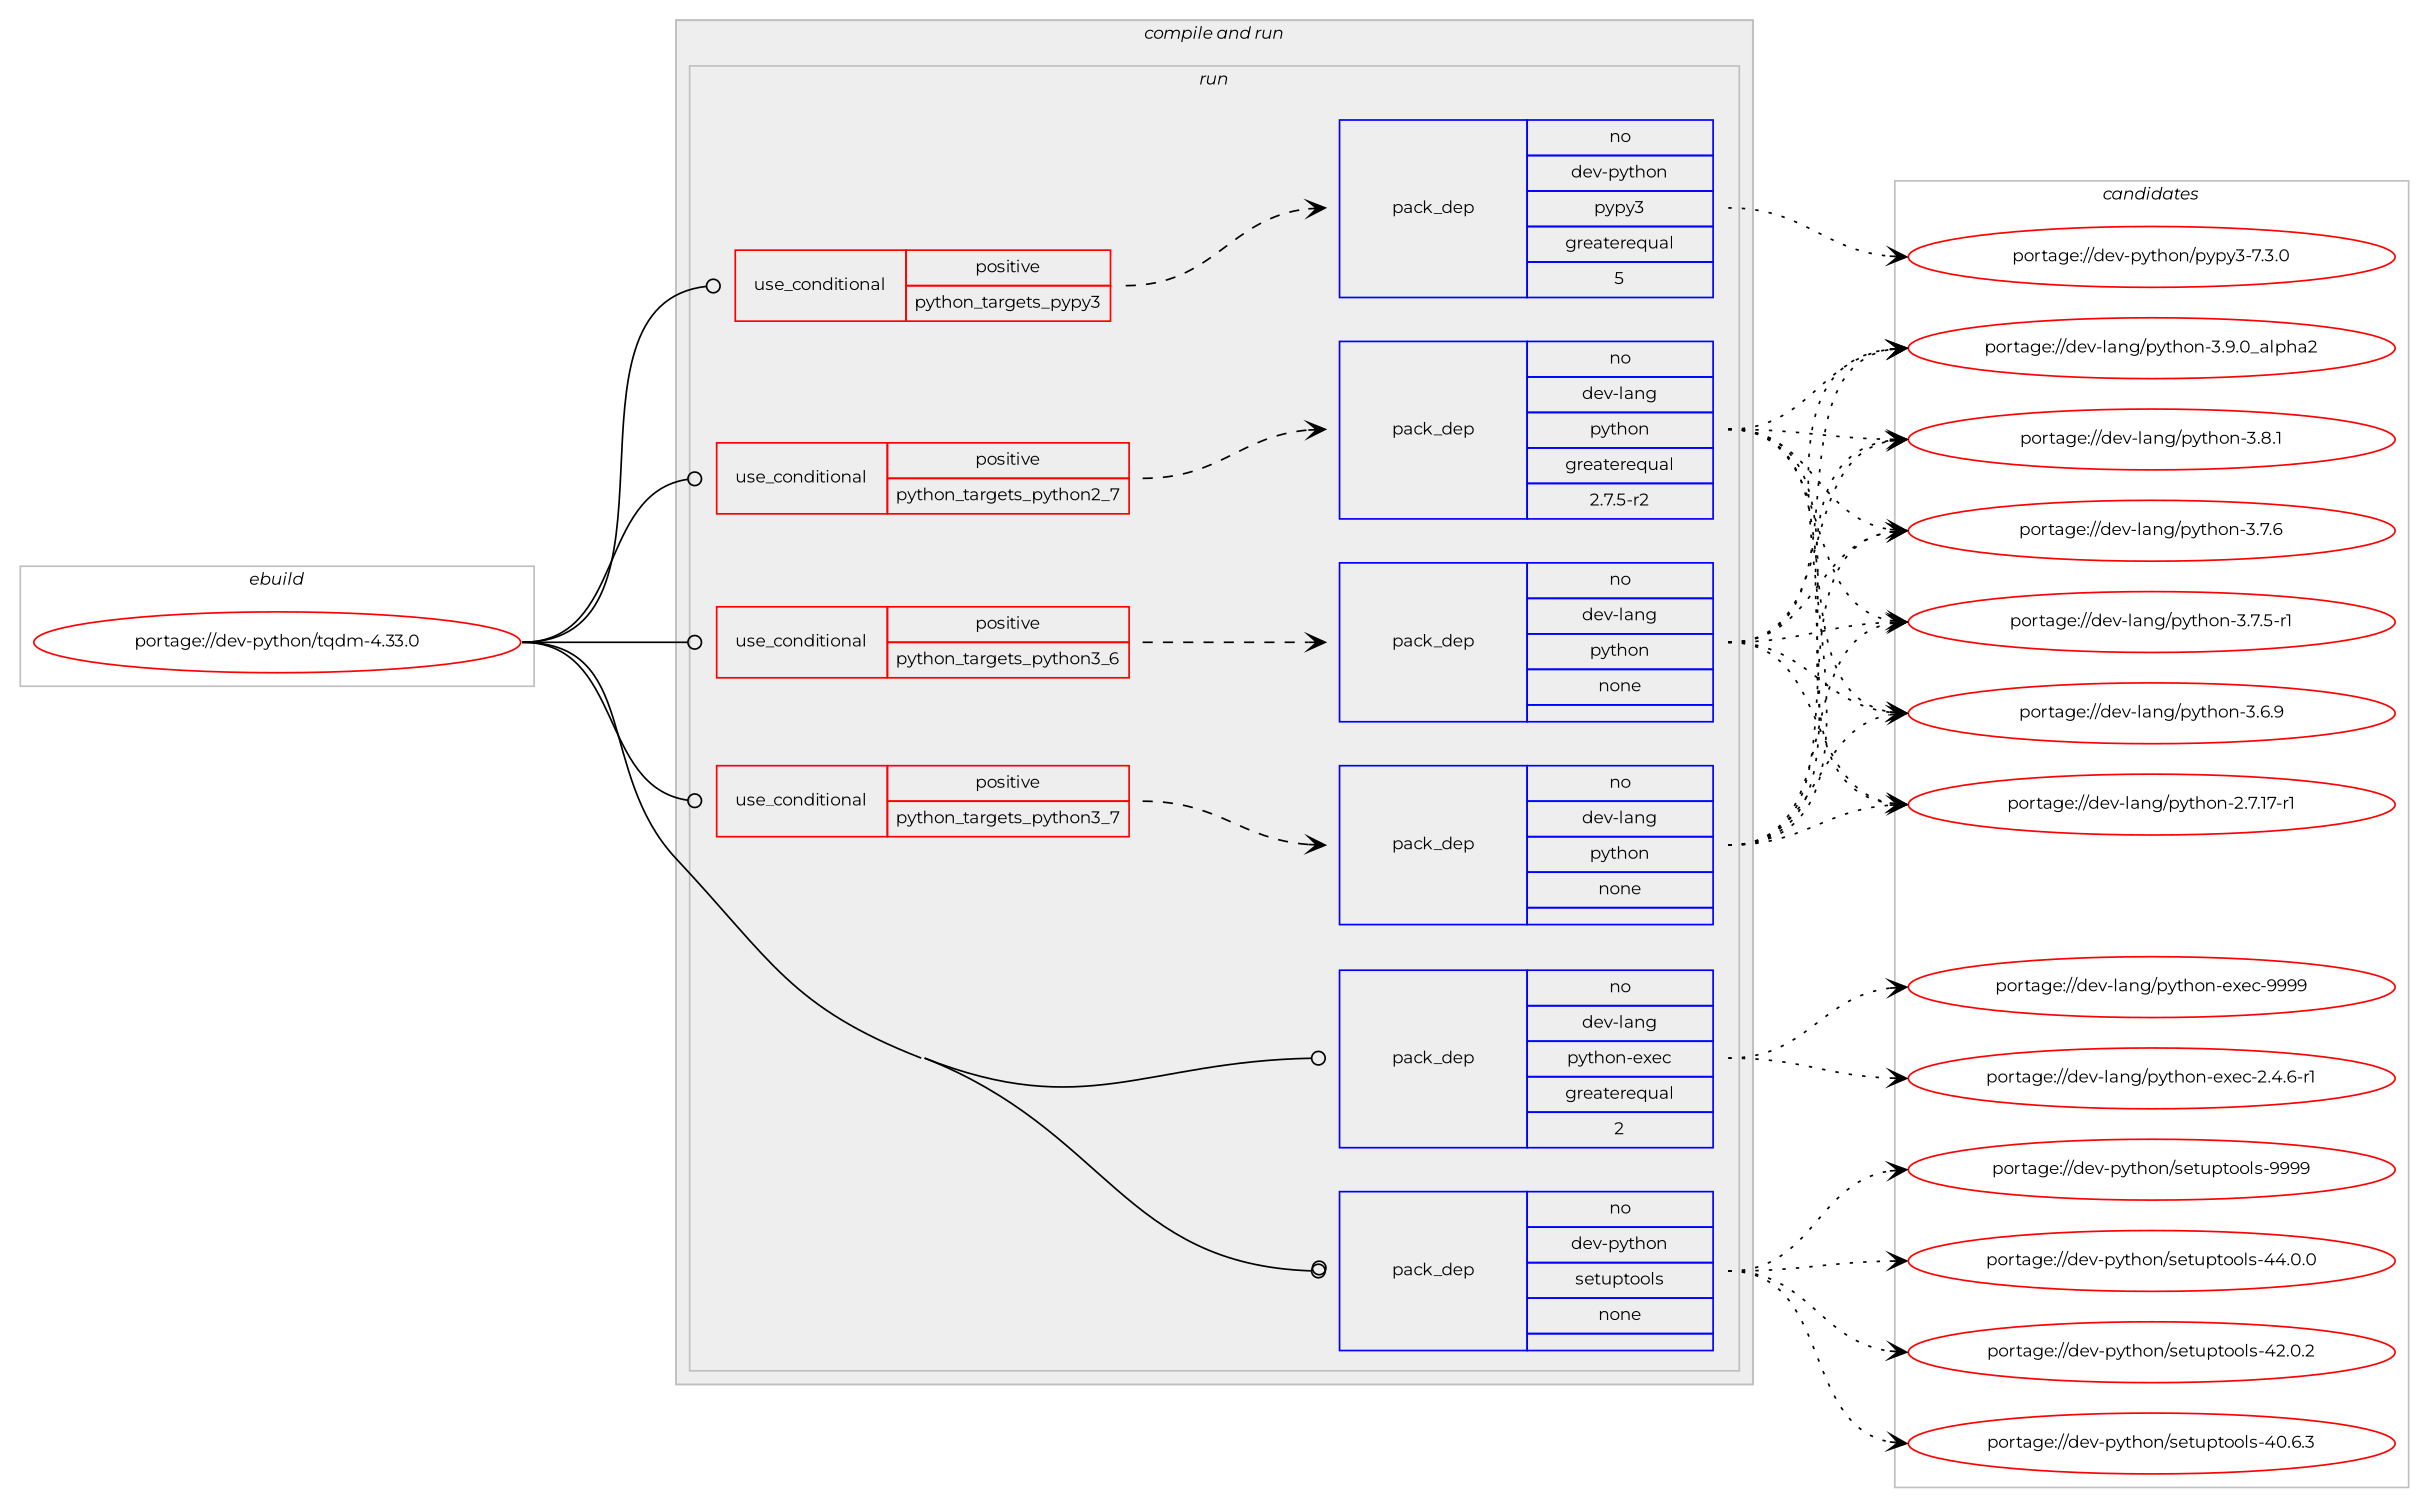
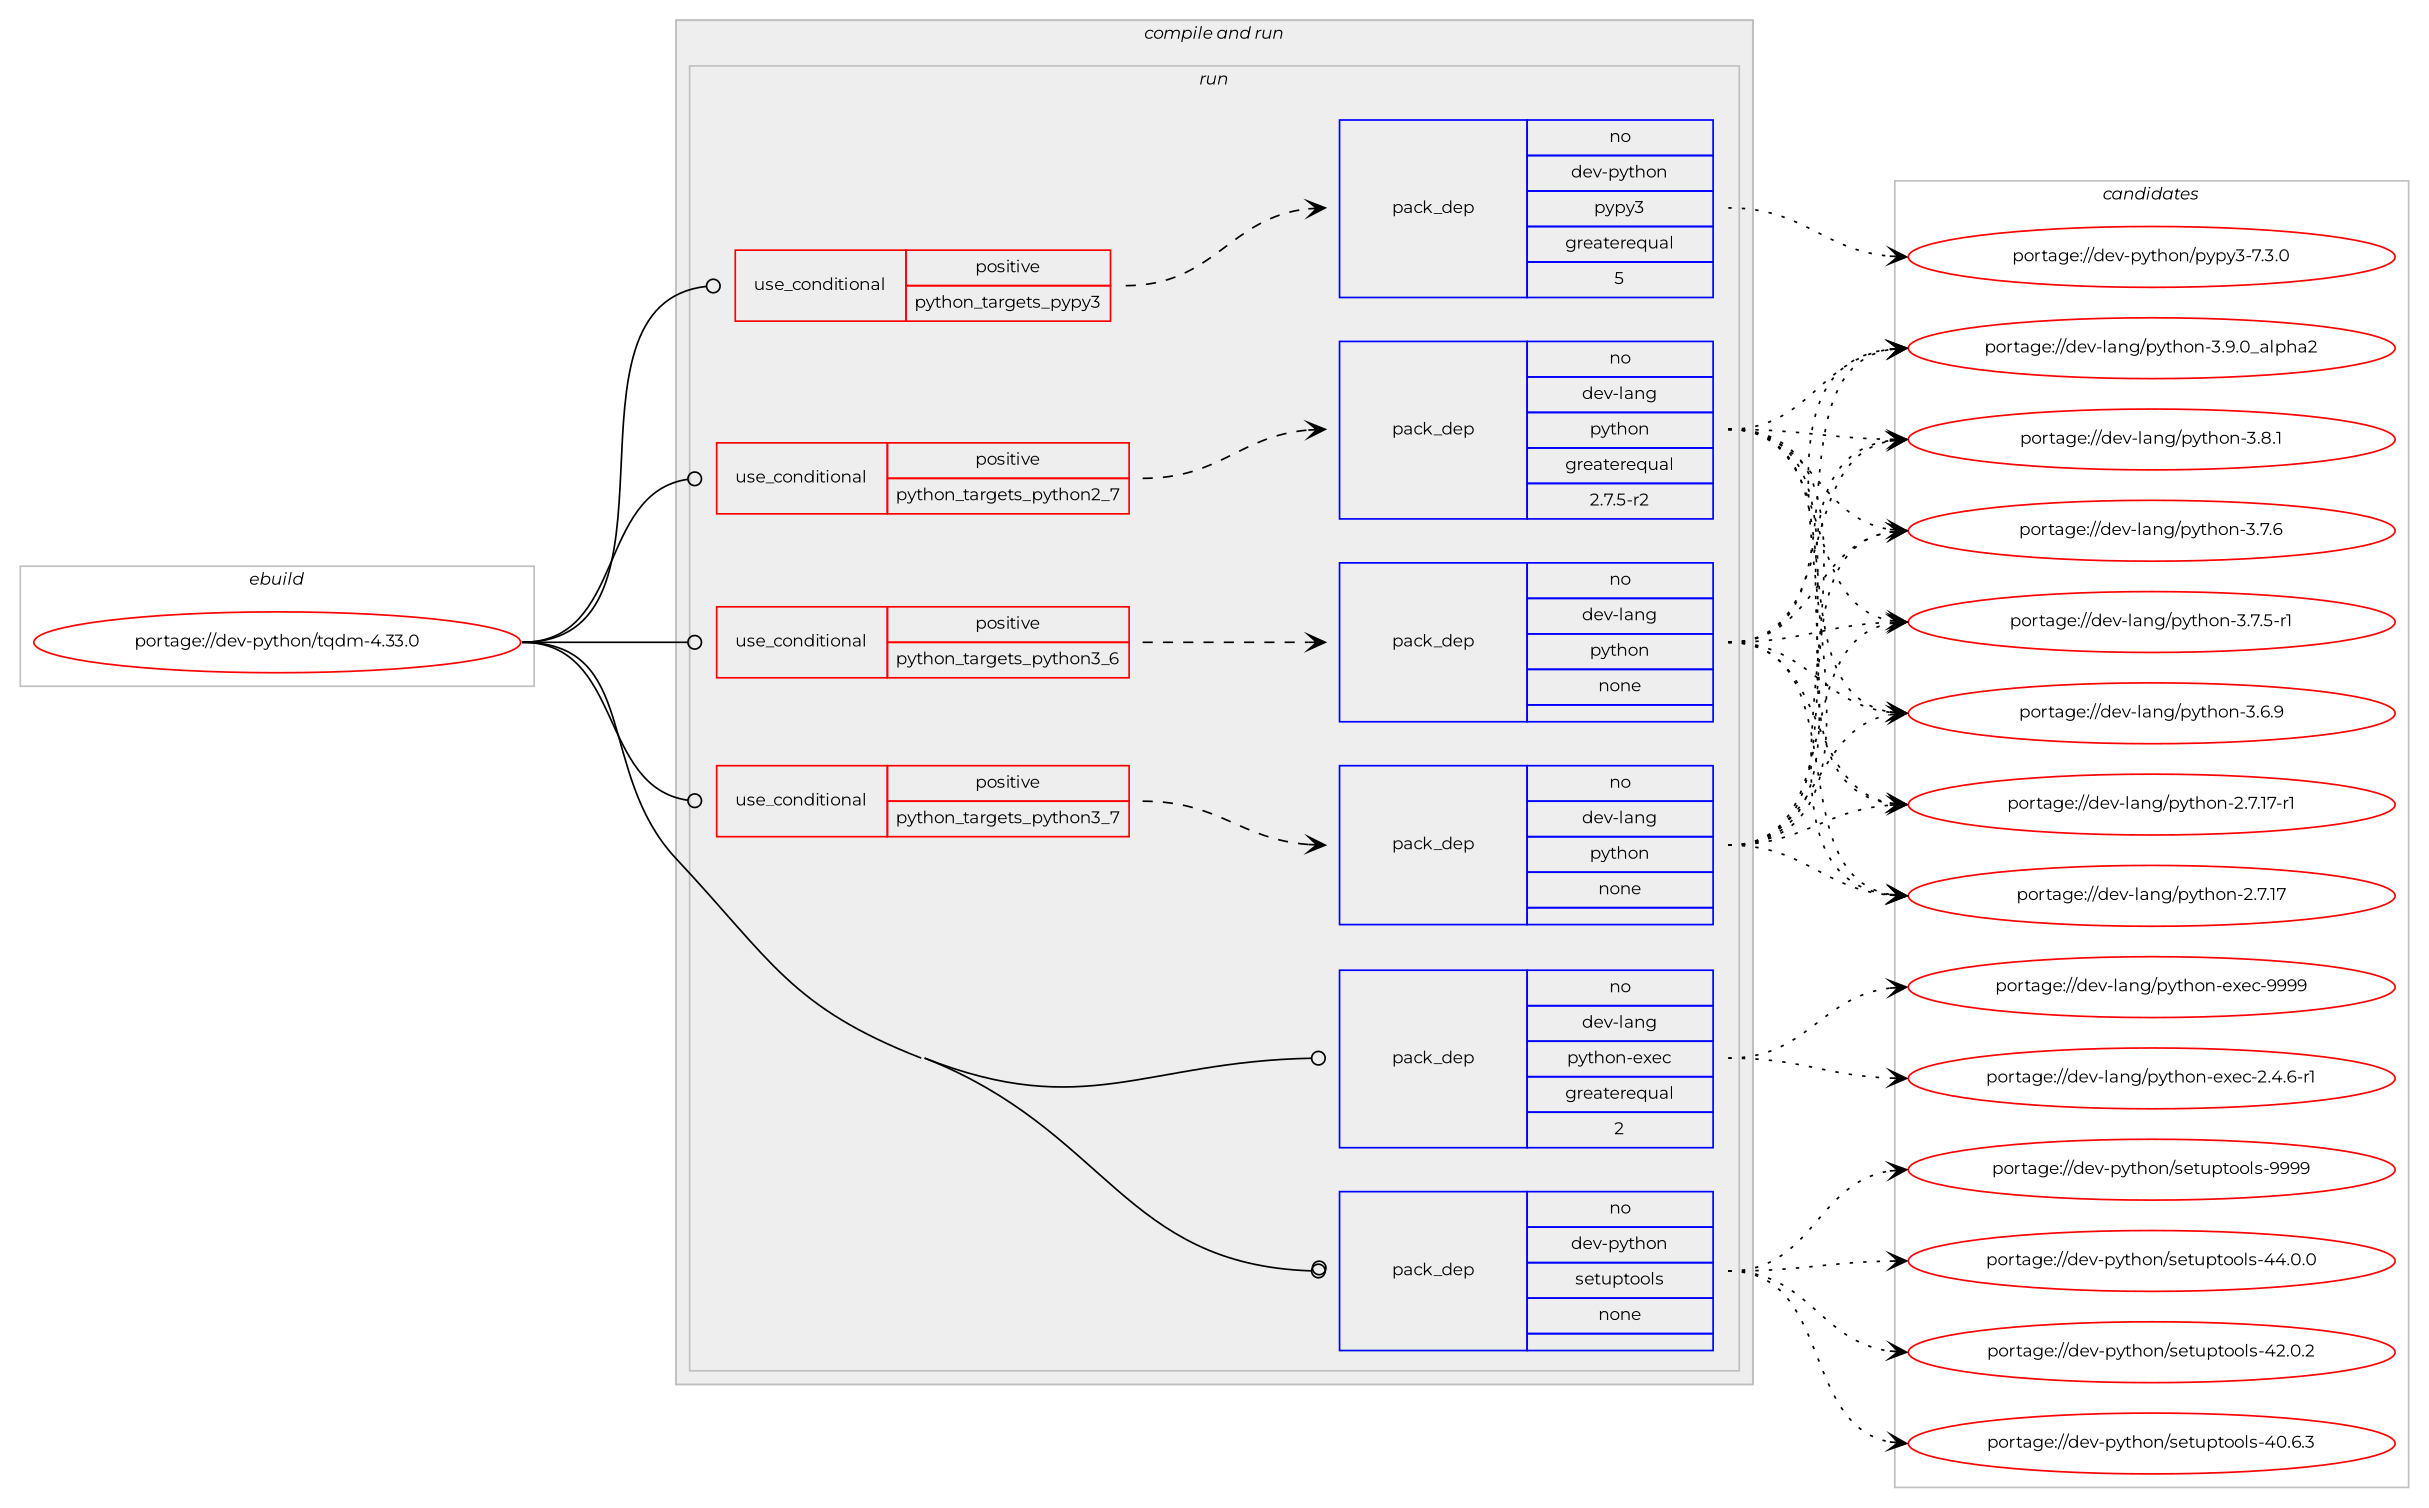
none -> (2152, 896)
